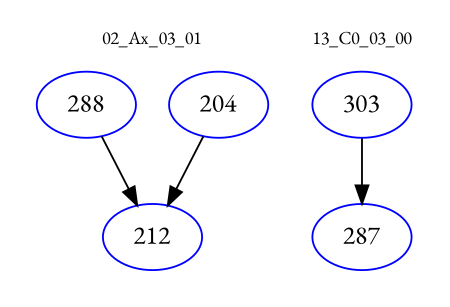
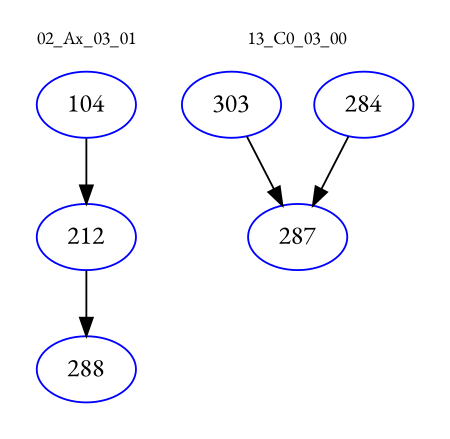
(219, 105) -> (86, 105)
none -> (364, 105)
(115, 163) -> (86, 294)
